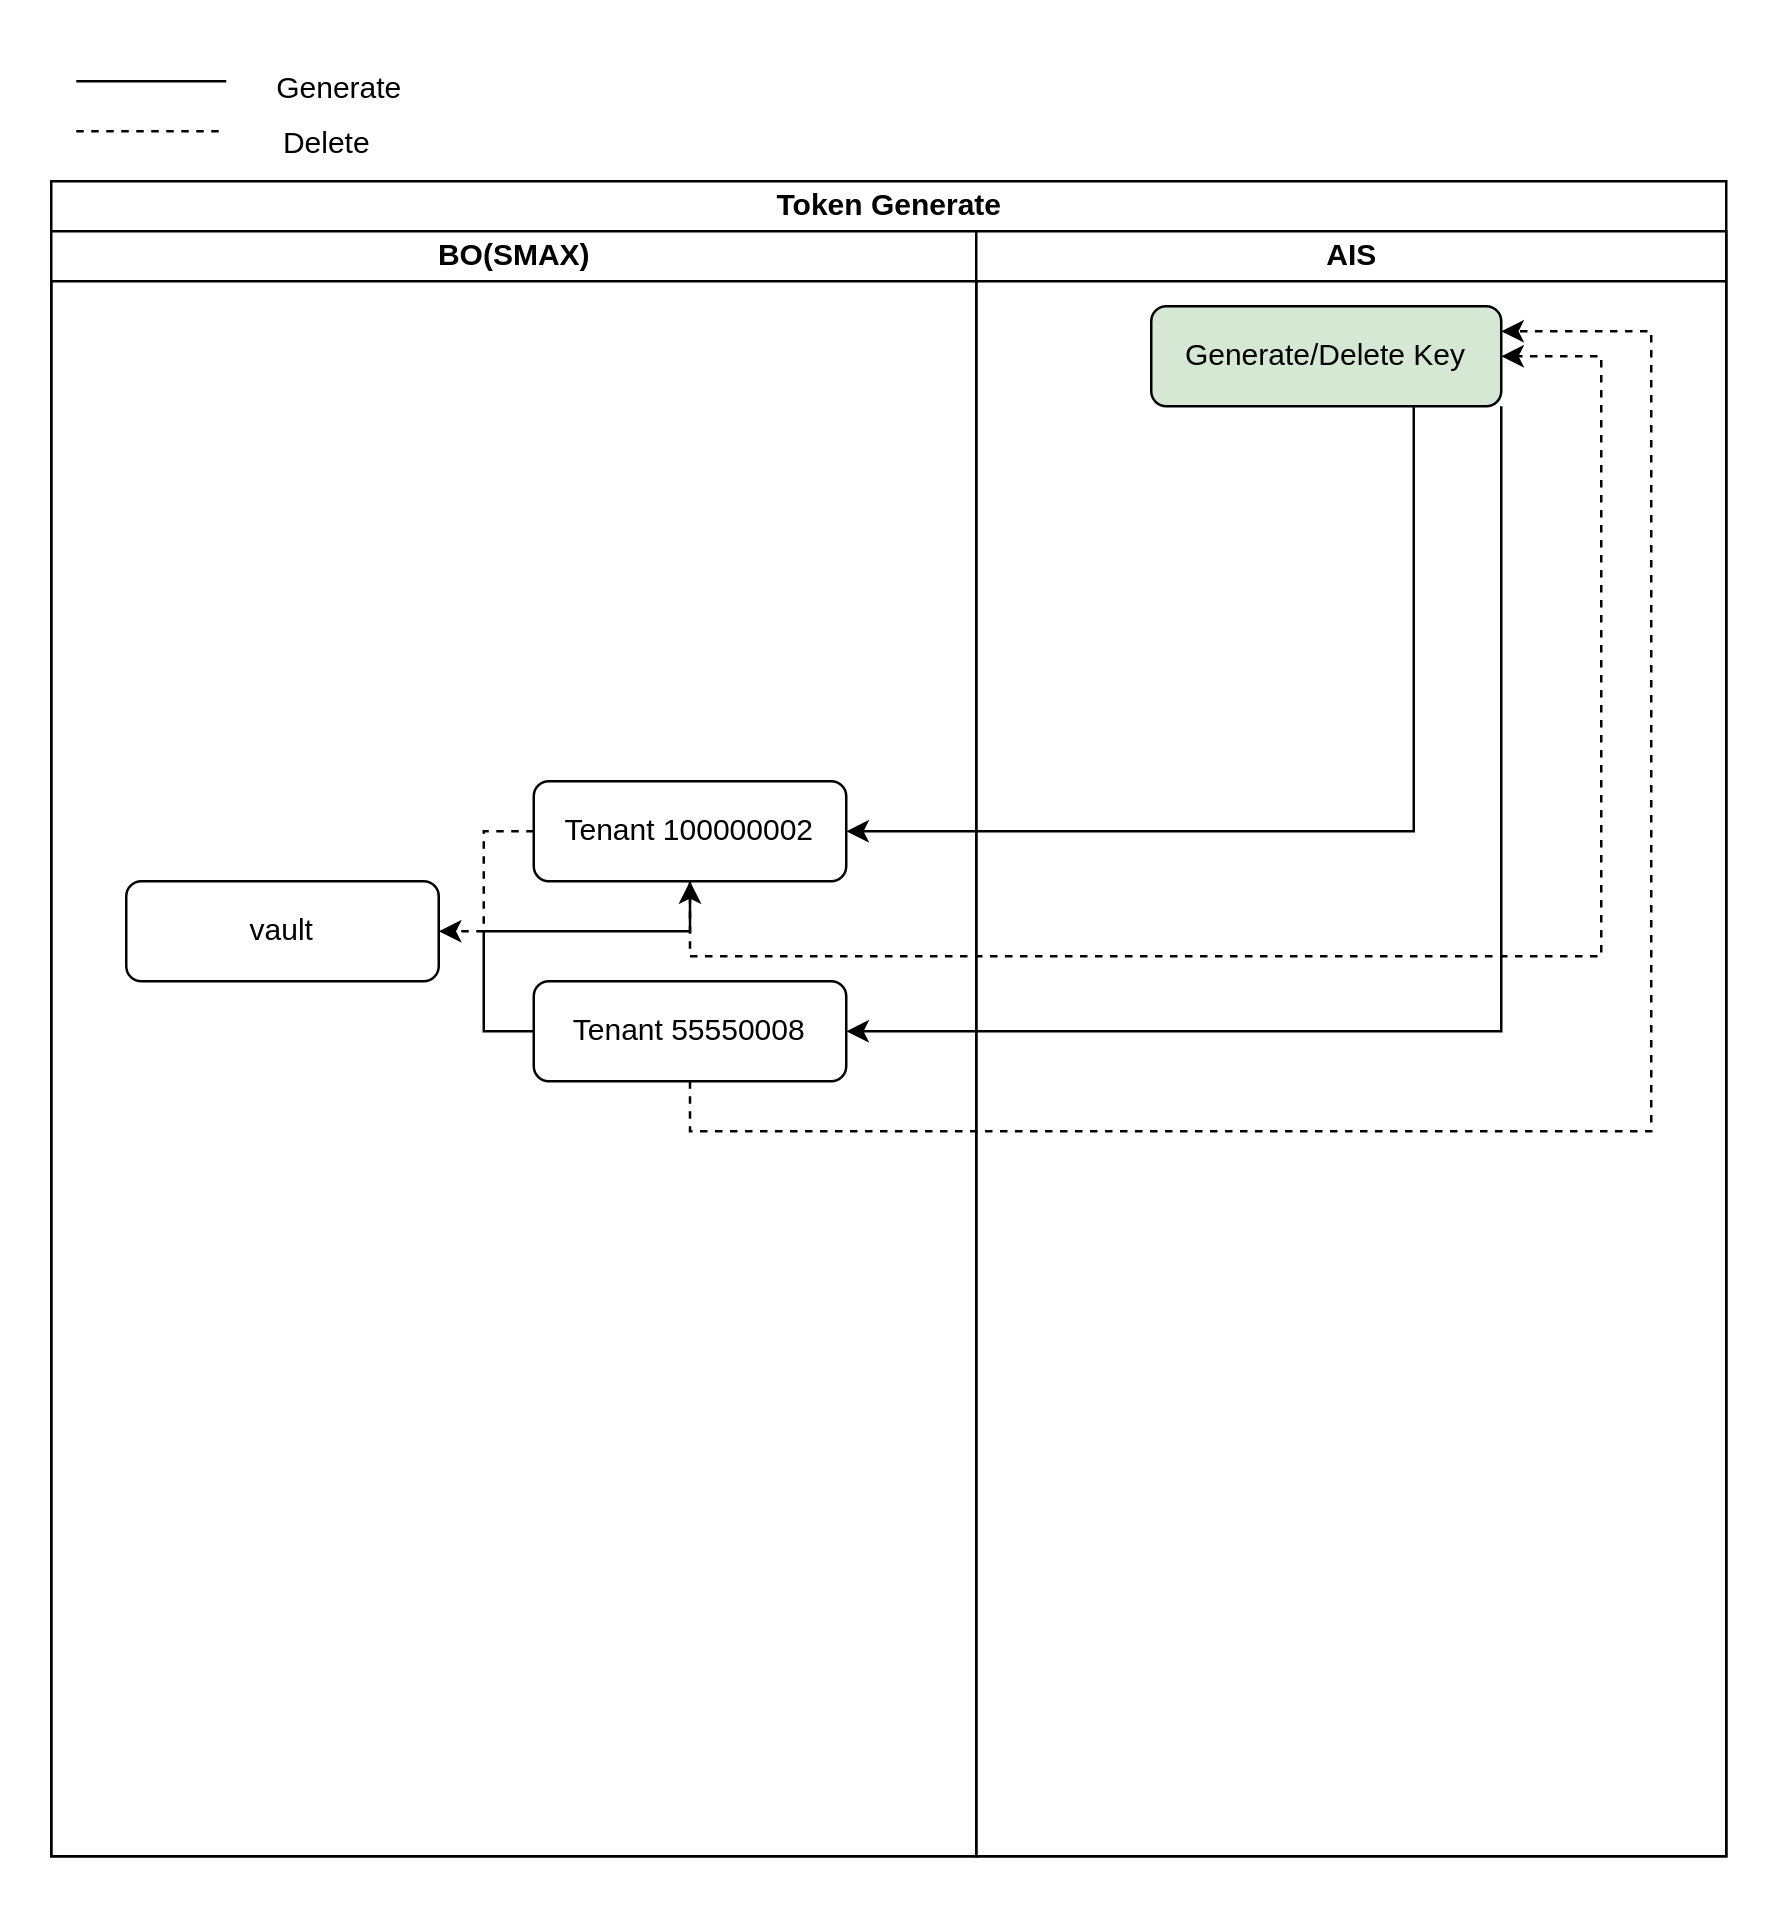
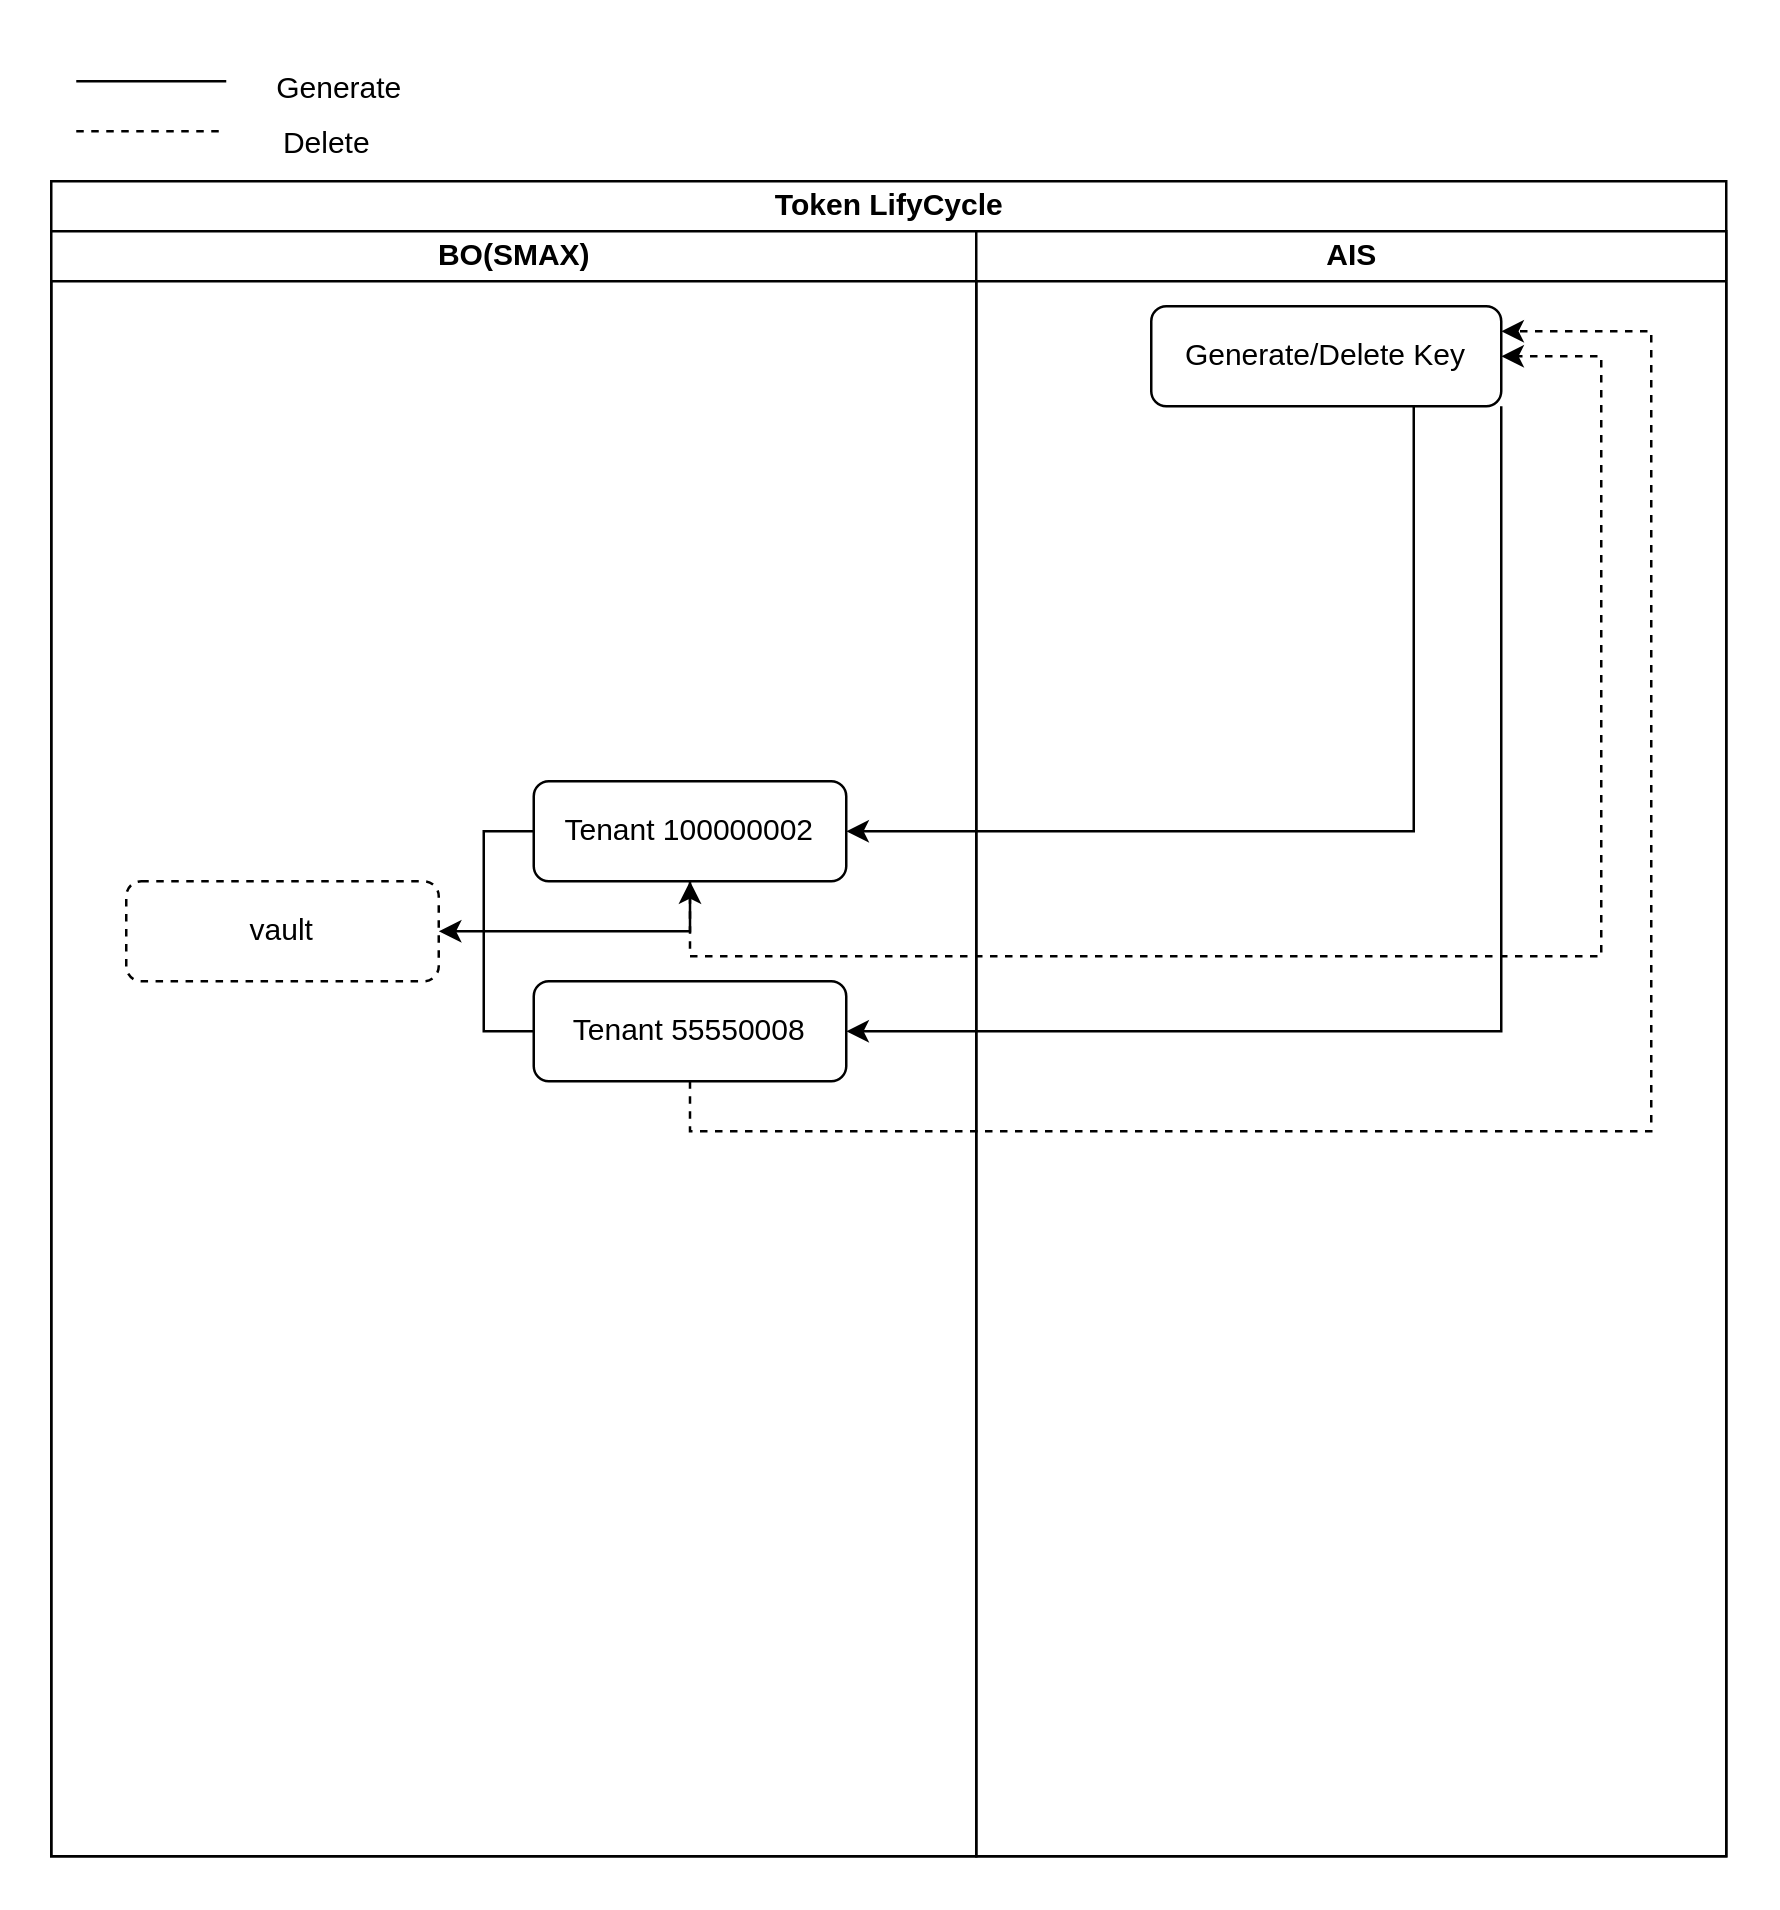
(890, 206) -> (890, 206)
(1326, 356) -> (1326, 356)
(484, 857) -> (484, 857)
(283, 931) -> (283, 931)
